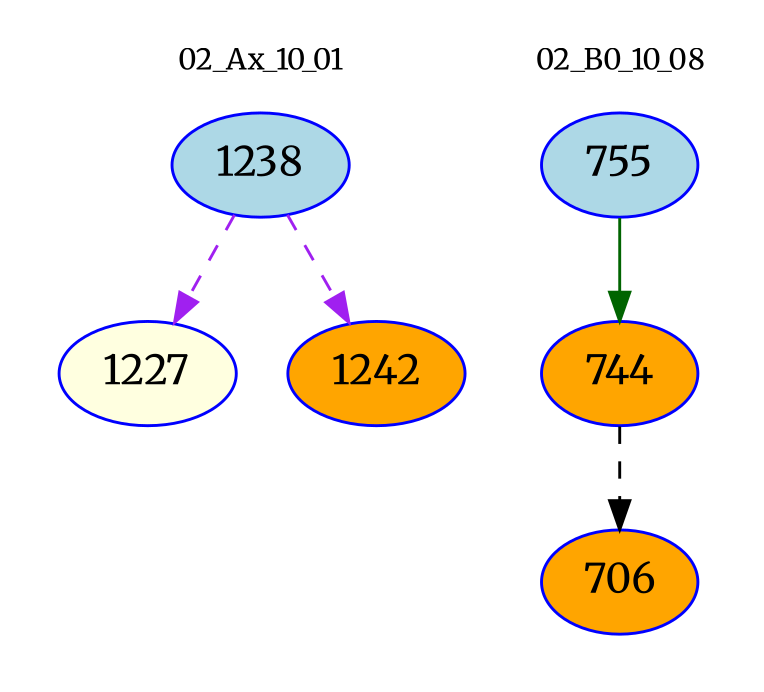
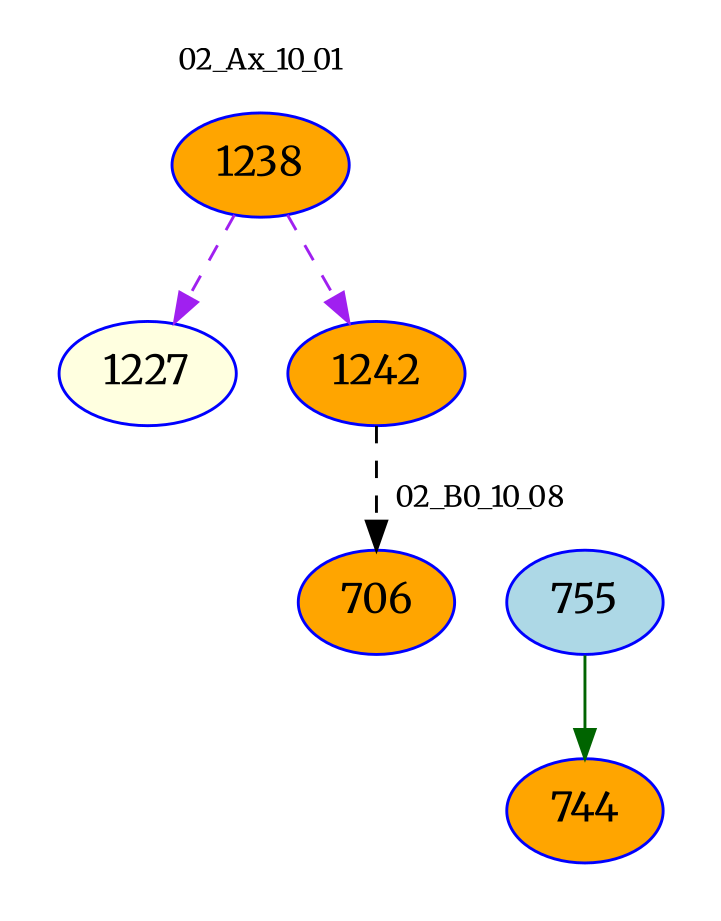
(261, 165) -> (261, 165)
(620, 464) -> (376, 490)
